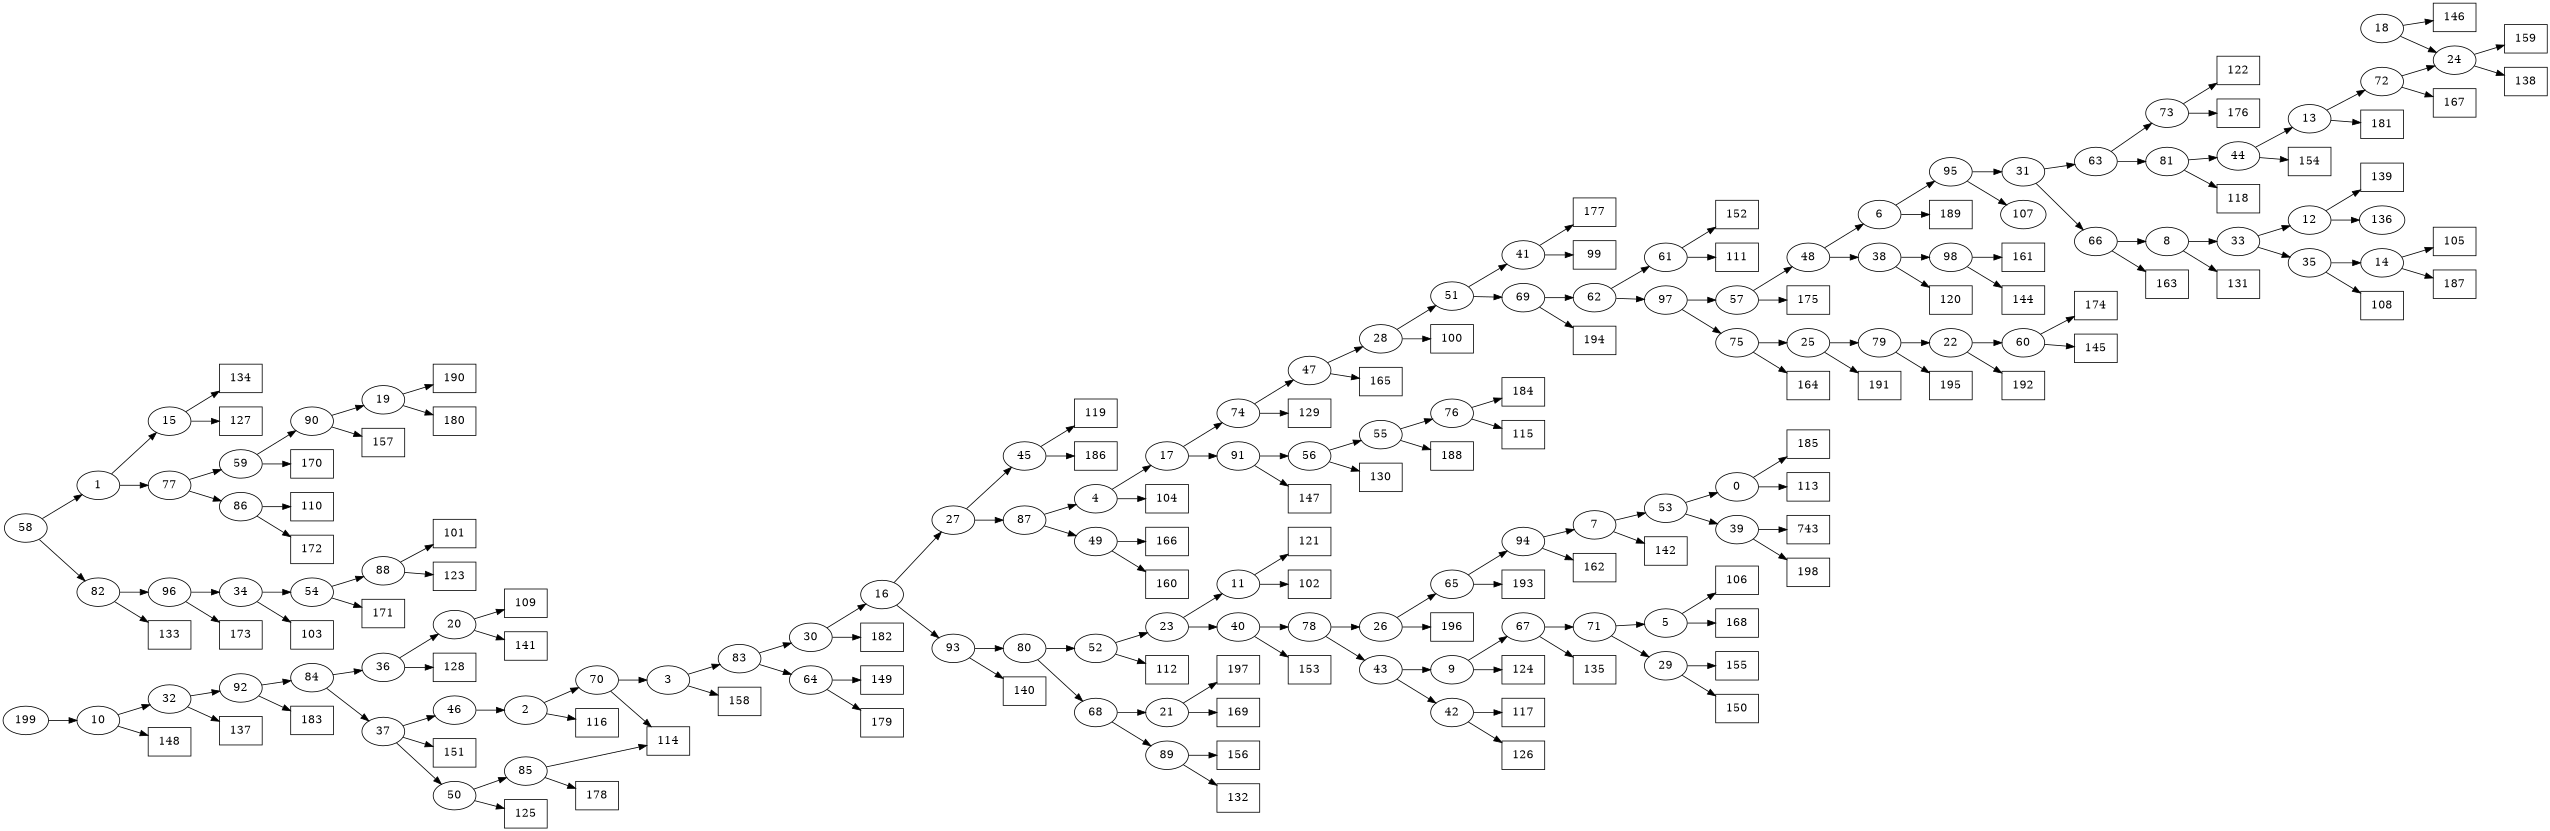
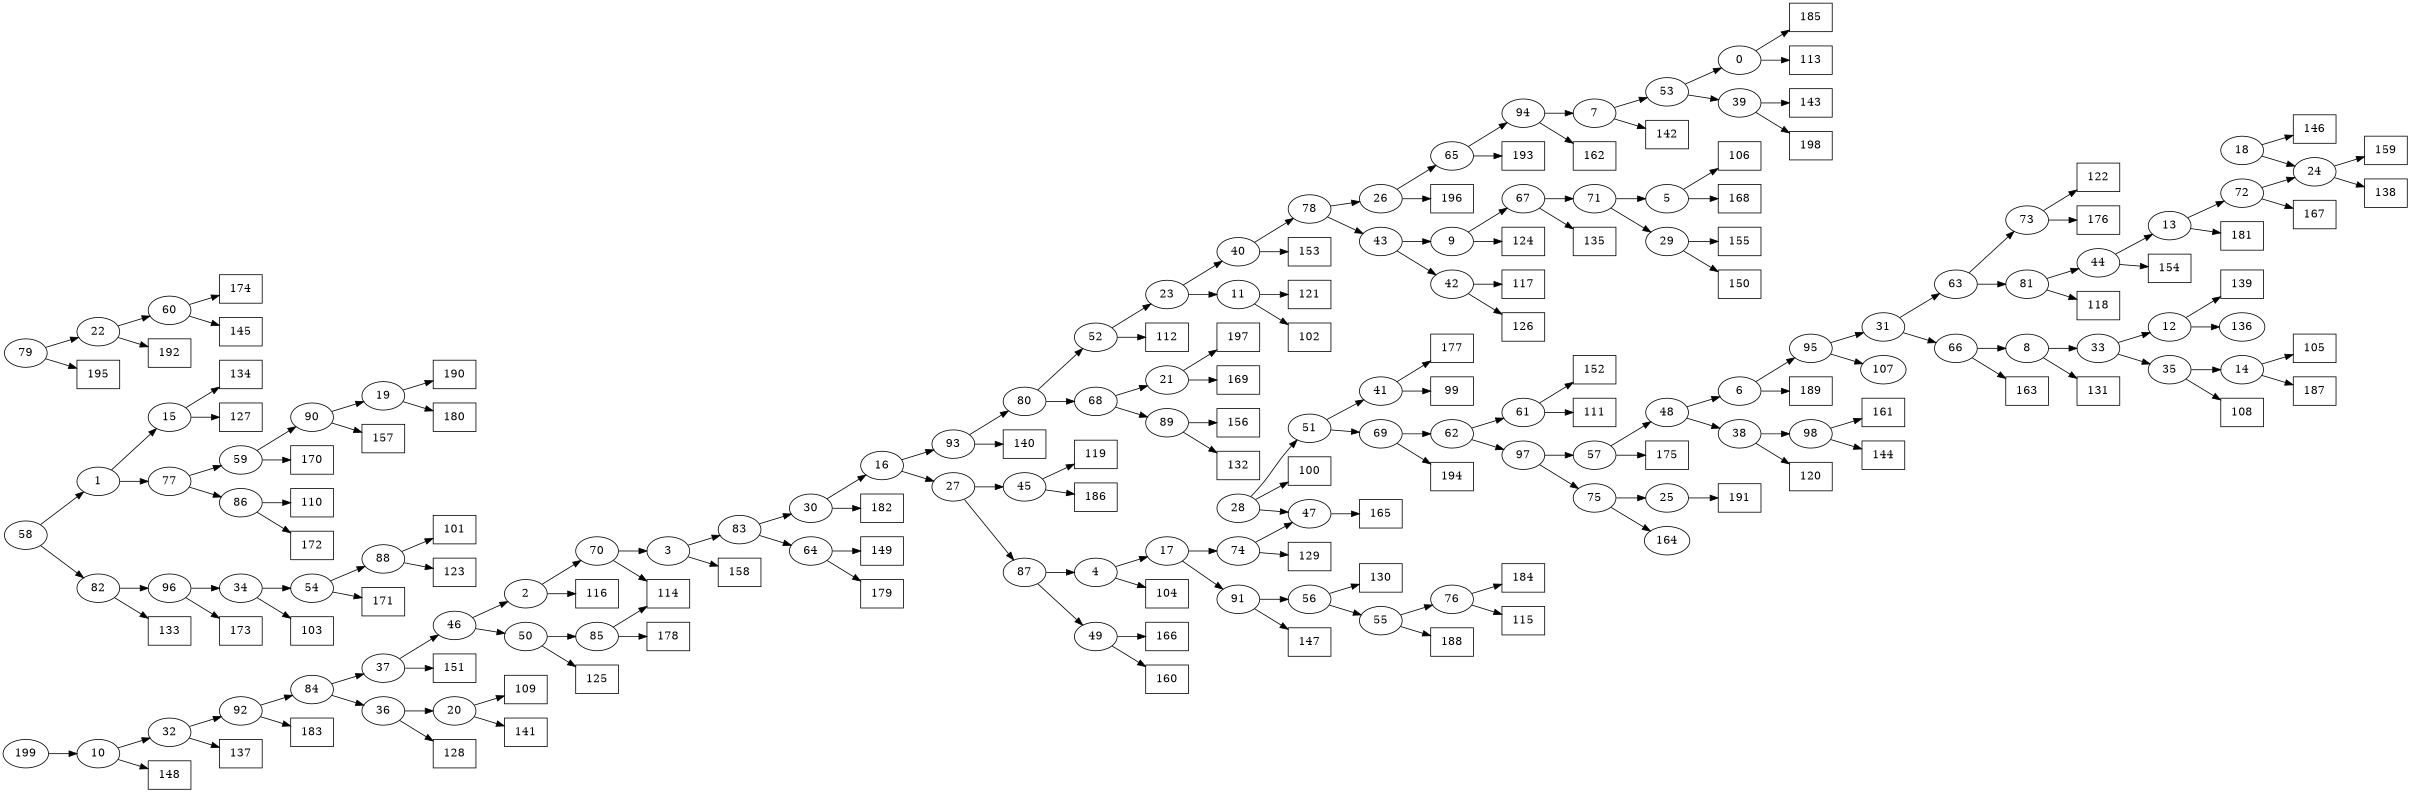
(1840, 343) -> none
(1341, 356) -> (1270, 511)
(1808, 386) -> (1667, 541)
(1808, 530) -> (1811, 103)
(416, 761) -> (486, 630)
